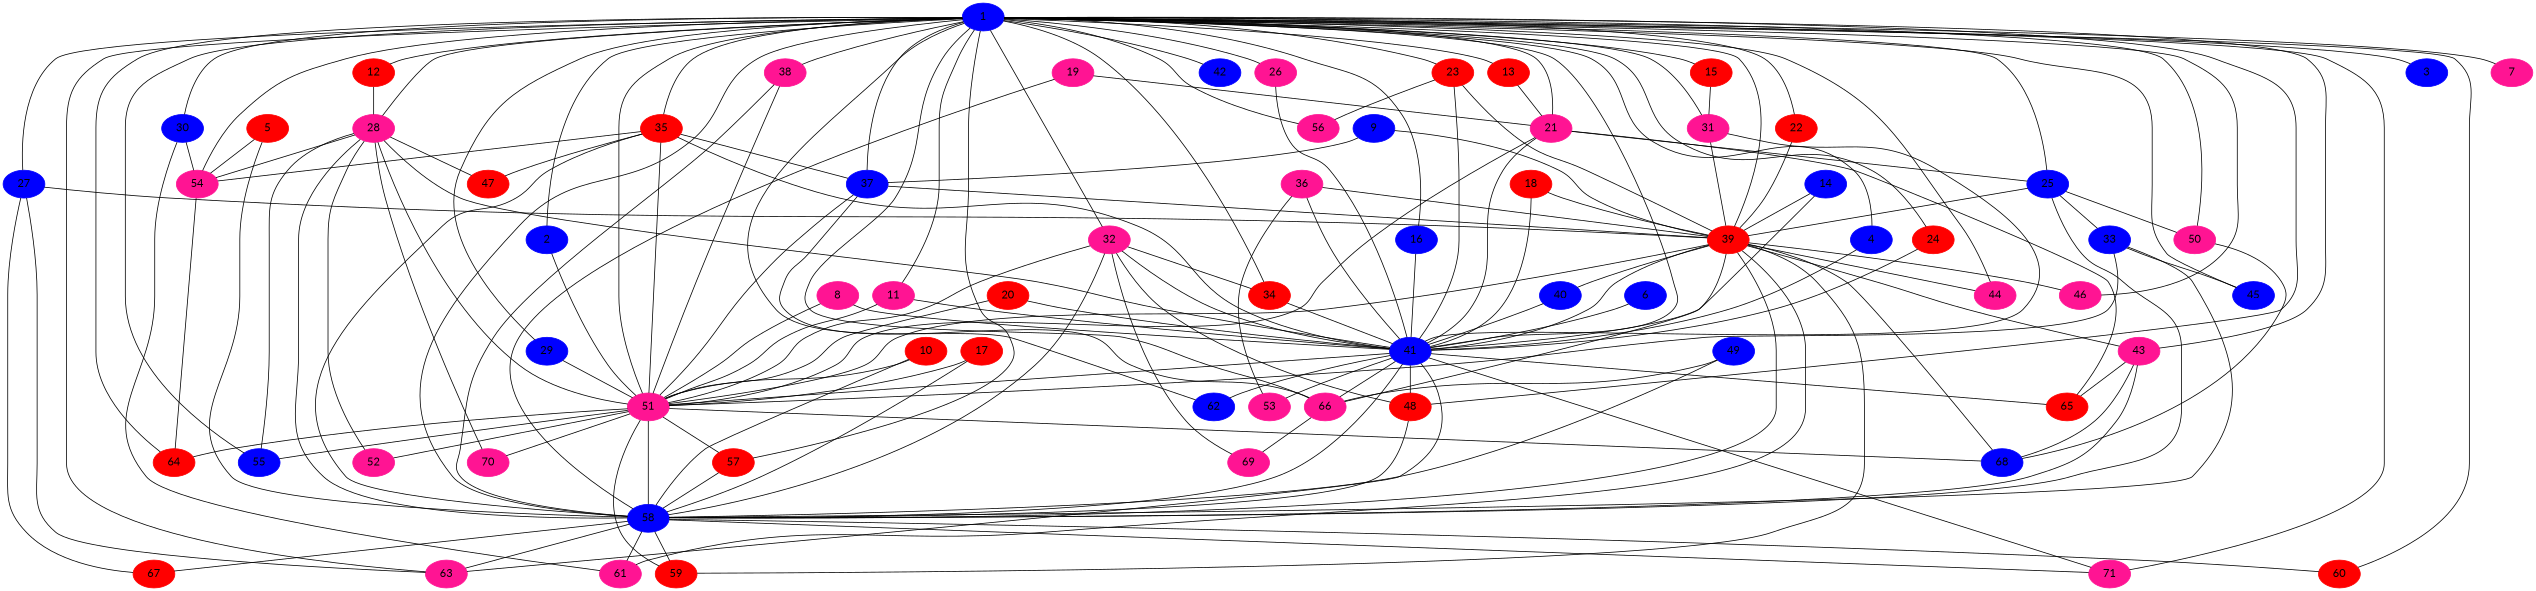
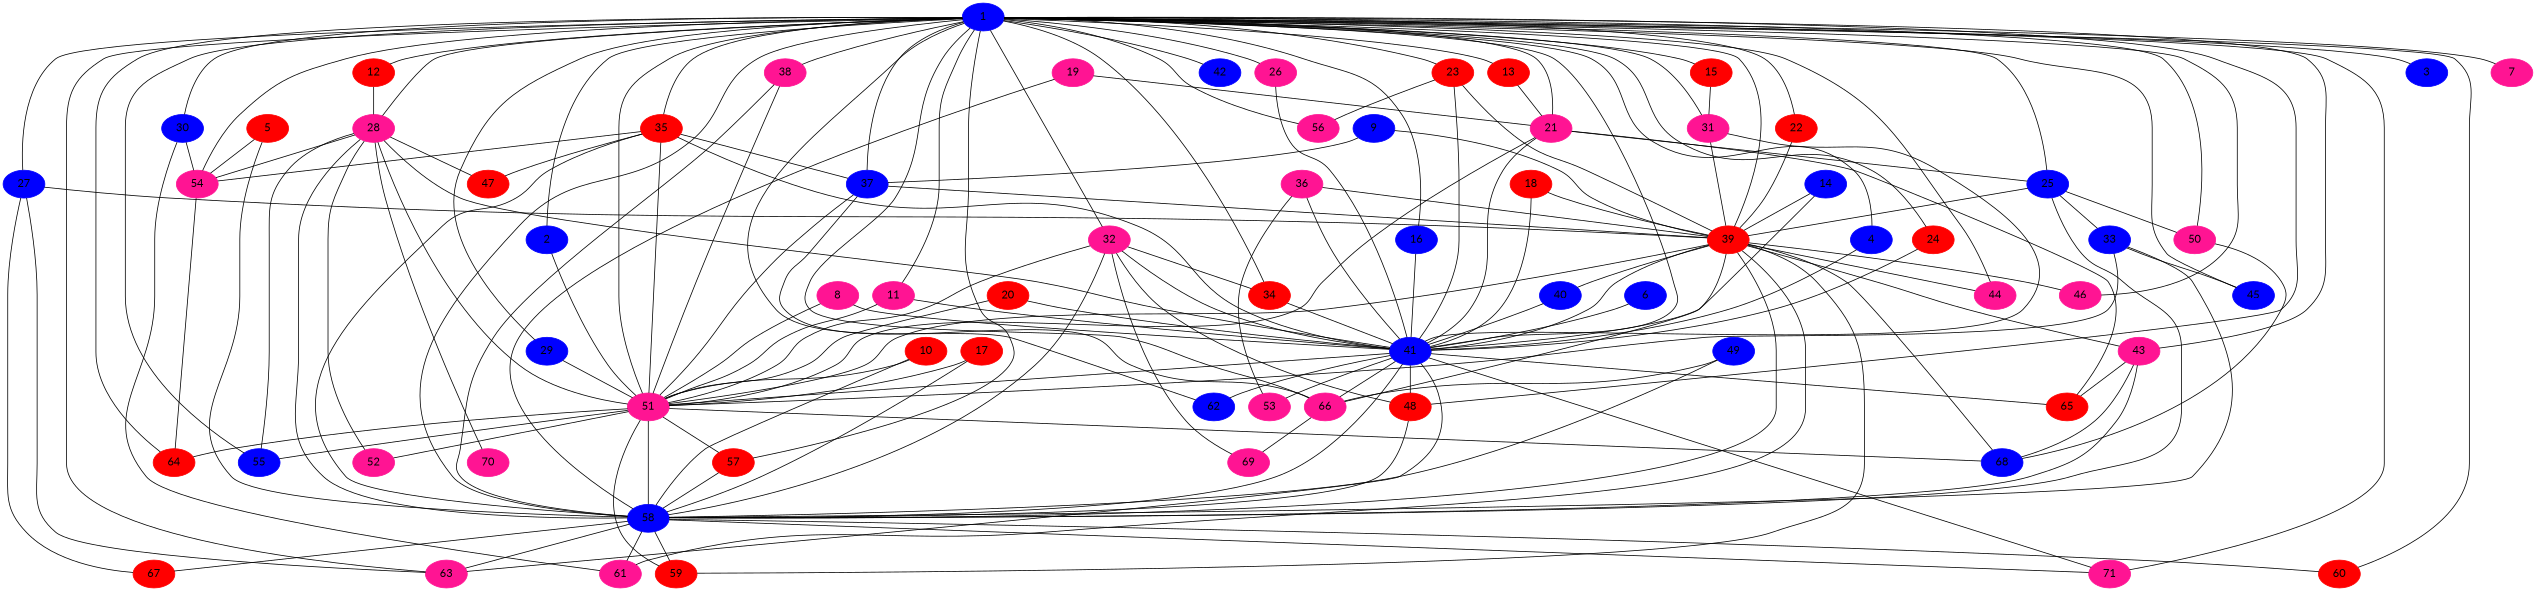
(568, 435) -> none
